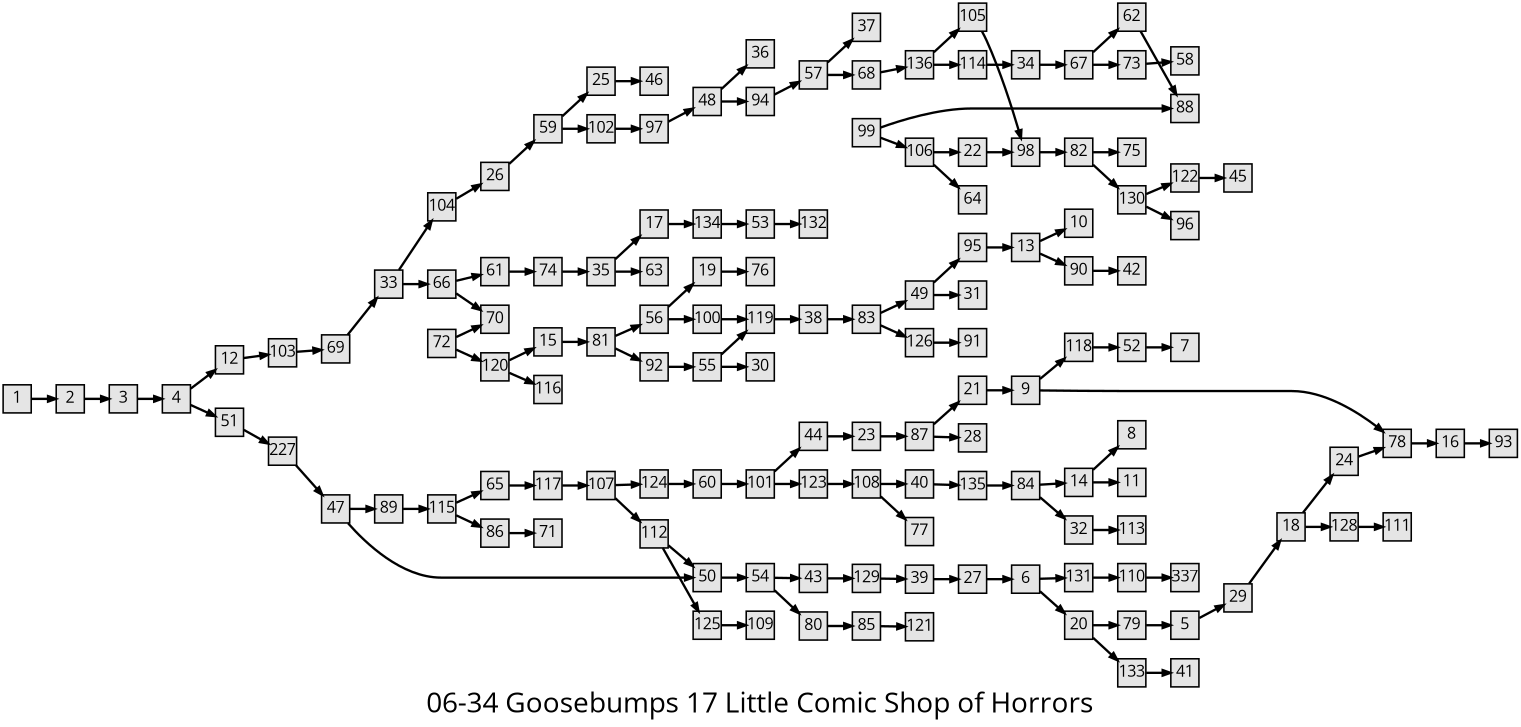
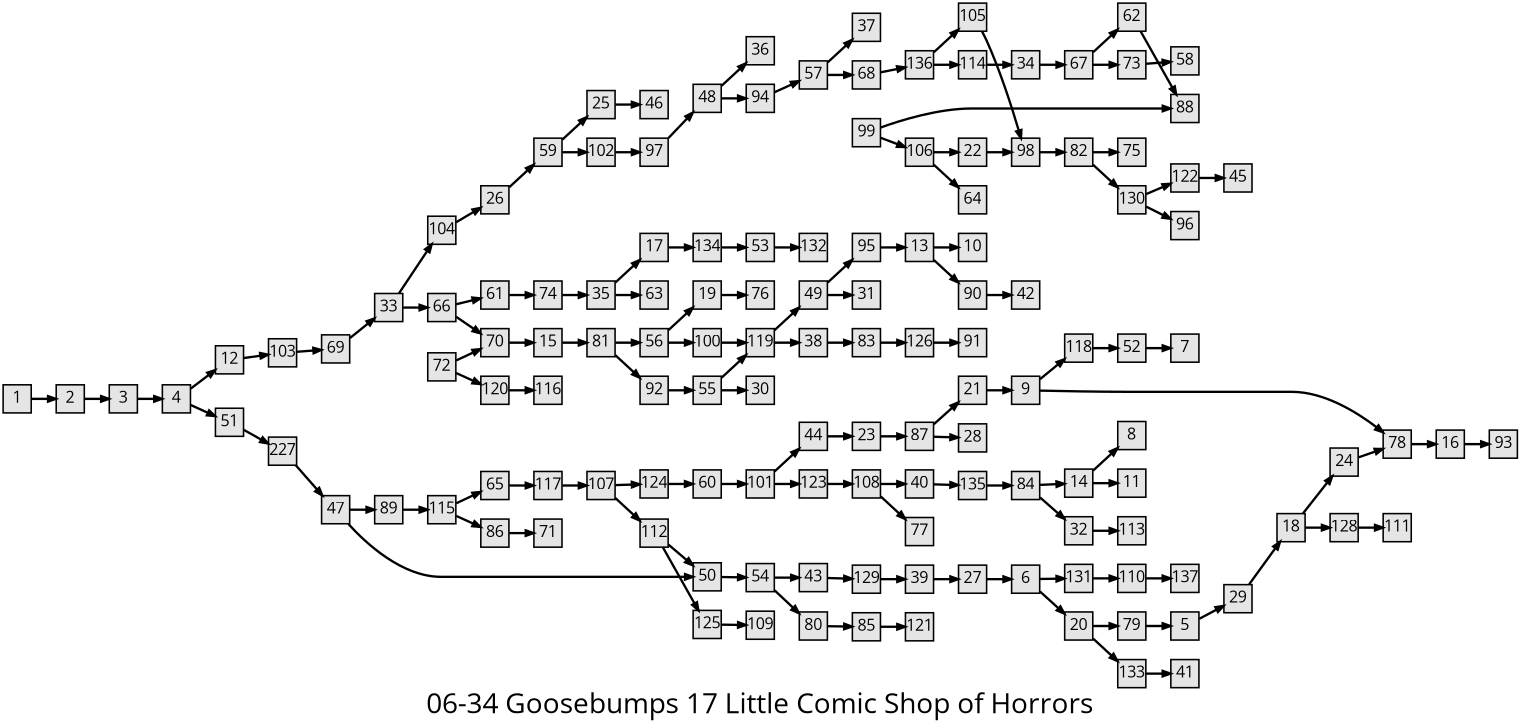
(889, 309) -> (784, 322)
(518, 356) -> (517, 343)
(1185, 578) -> (1185, 578)
